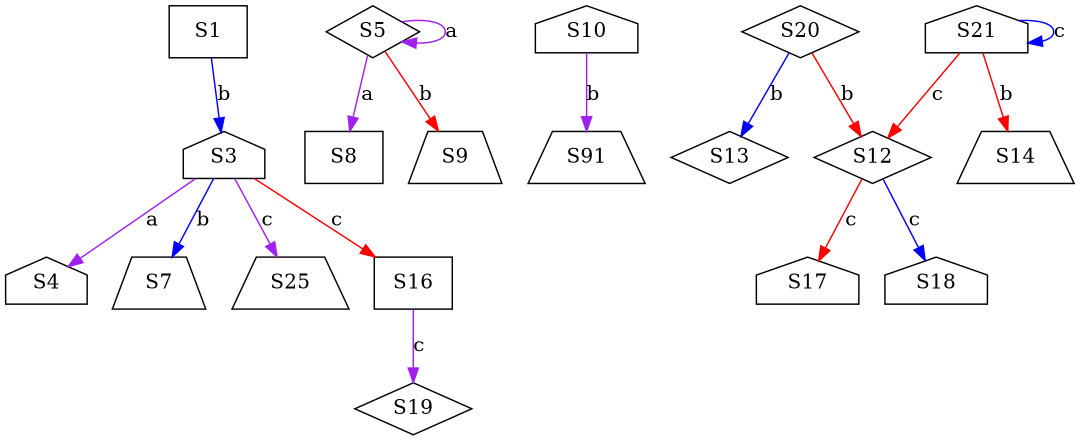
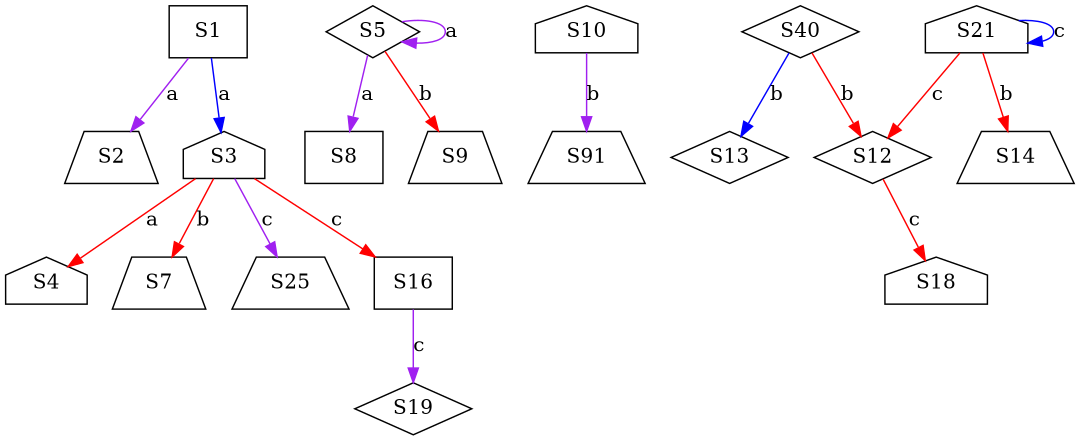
(800, 32) -> (800, 32)
(225, 95) -> (225, 95)
none -> (111, 157)
(196, 211) -> (196, 211)
(901, 213) -> (901, 213)
(138, 218) -> (138, 218)
(808, 283) -> none
